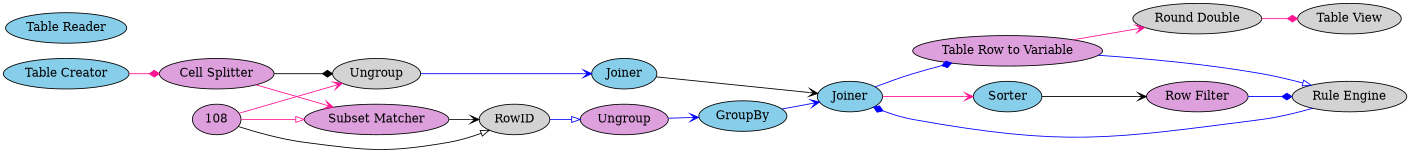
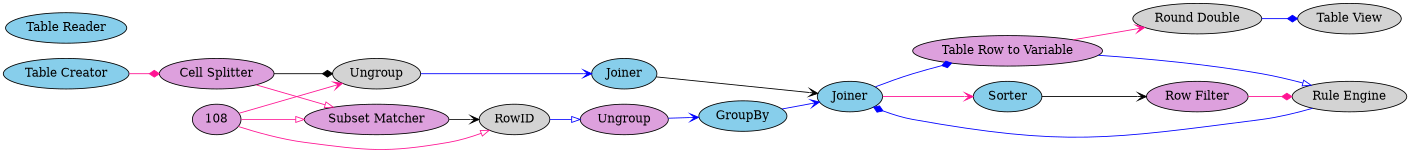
(1274, 19) -> (1274, 19)
(287, 94) -> (287, 94)
(1265, 97) -> (1265, 97)
(359, 149) -> (359, 149)
